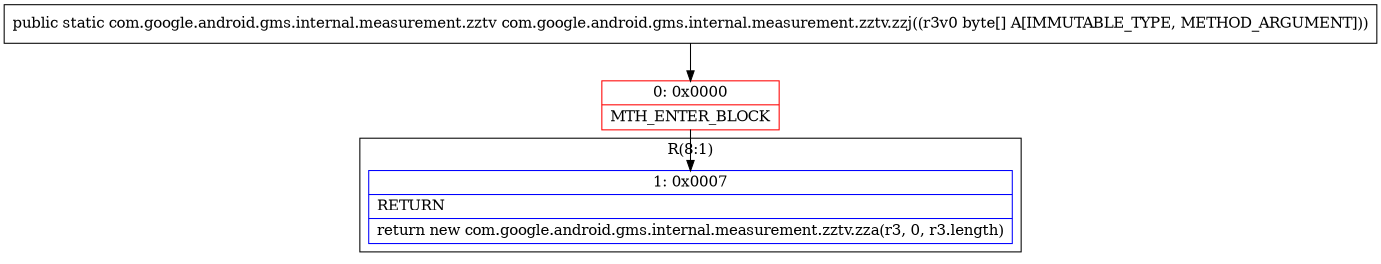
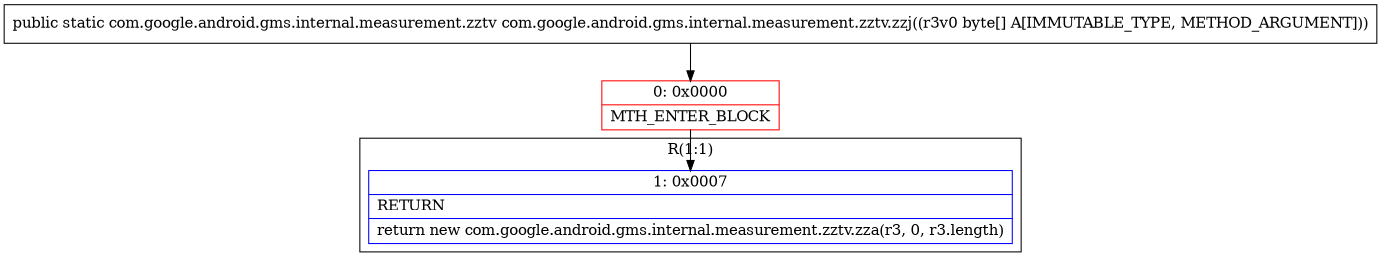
(691, 150) -> (691, 150)
